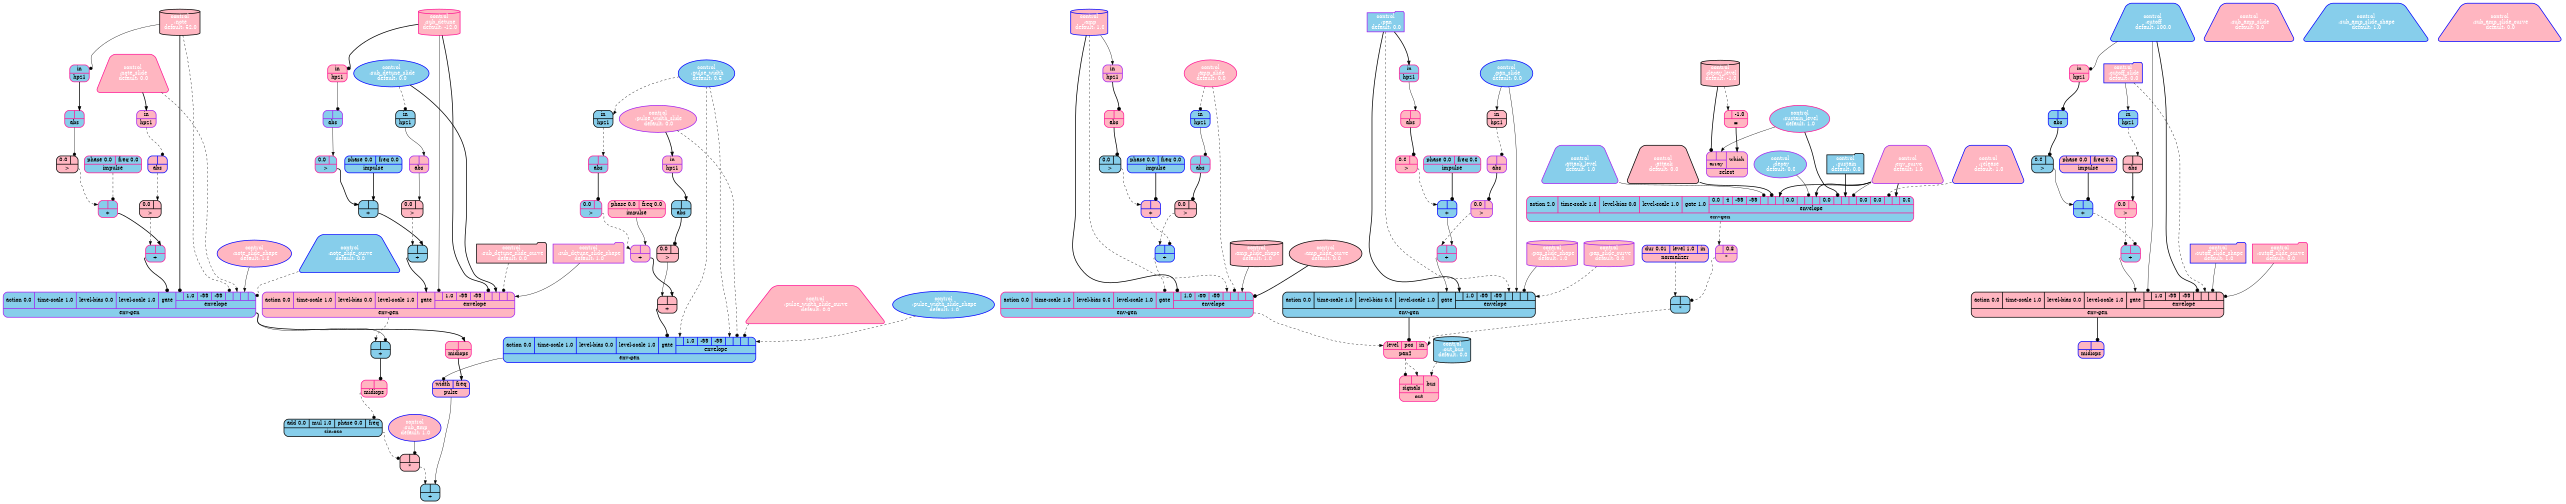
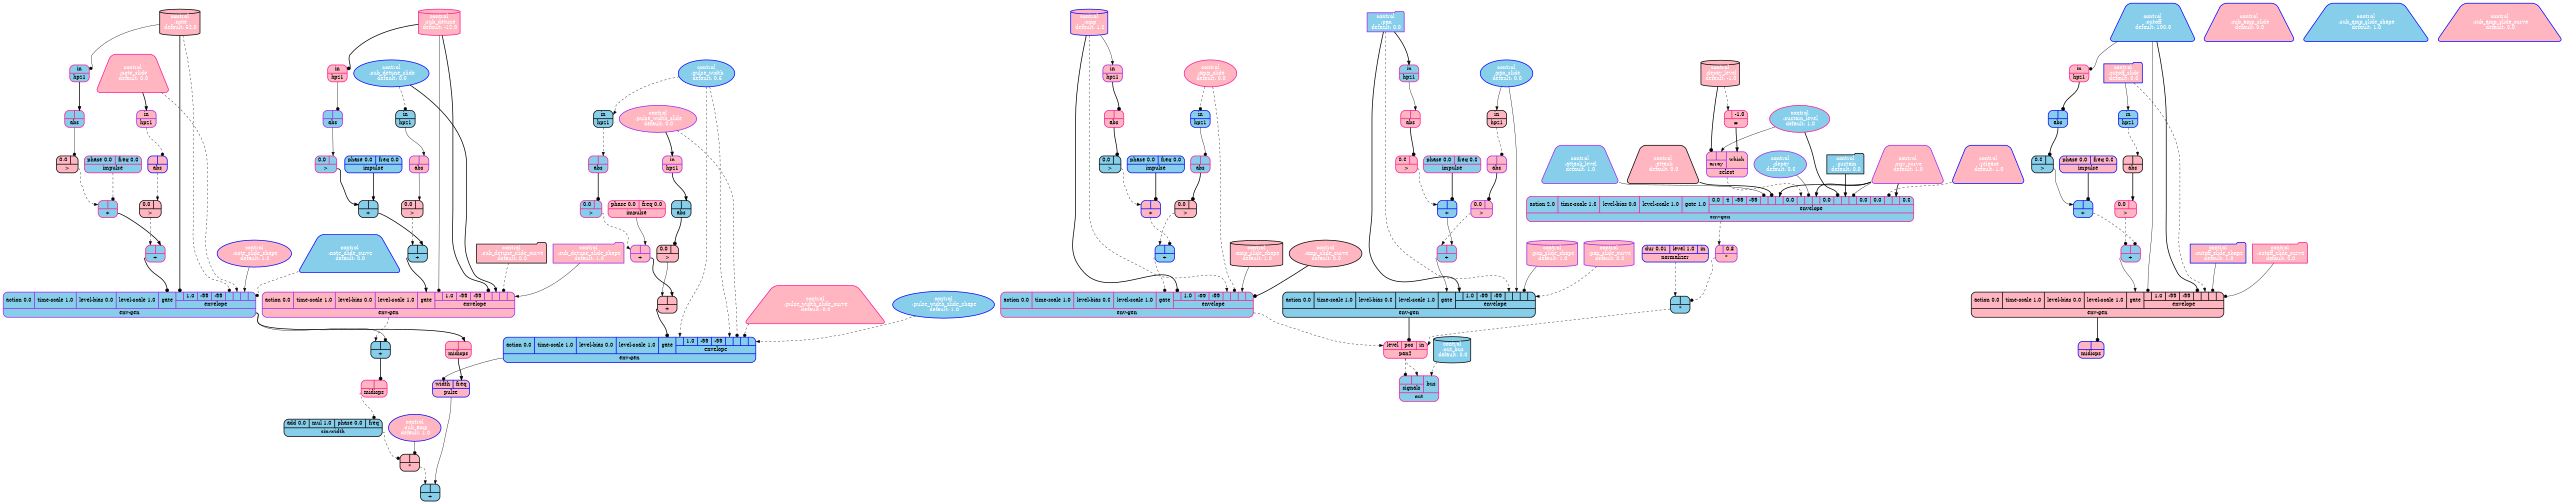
none -> (1767, 186)
(1419, 389) -> (1419, 389)
(333, 432) -> (333, 432)
